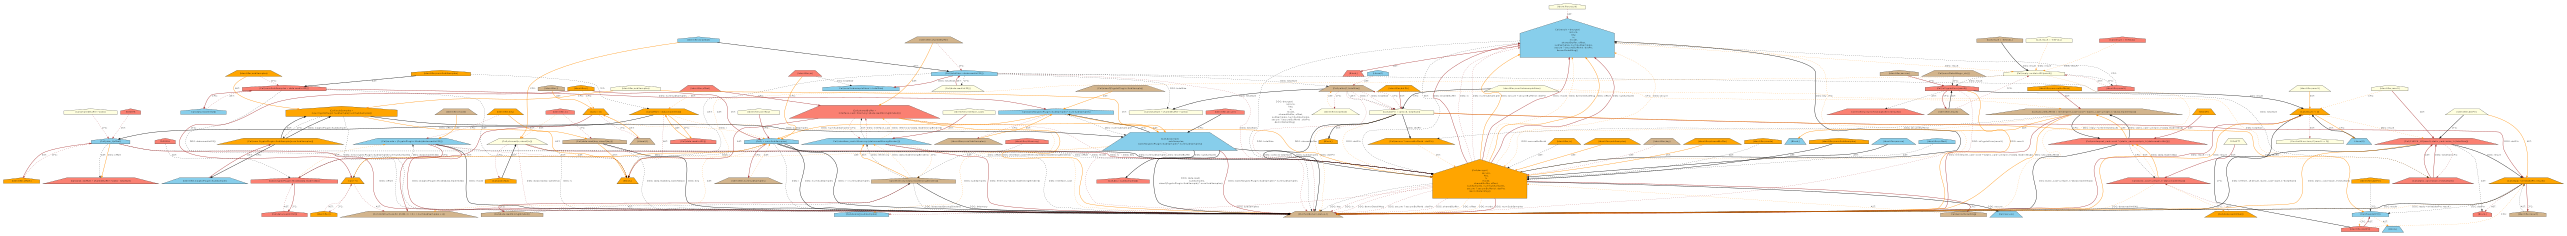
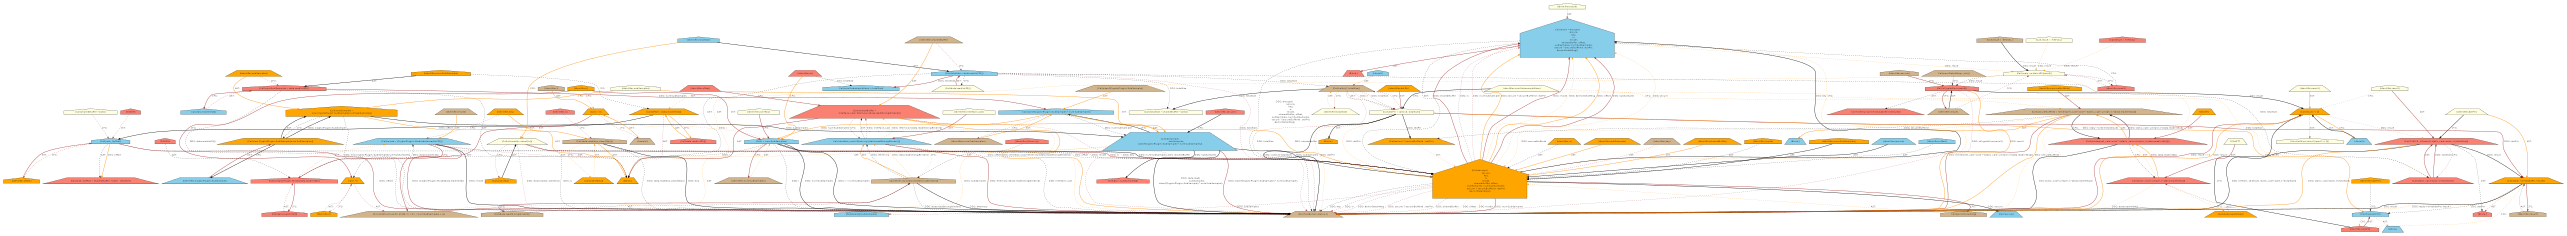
(638, 155) -> none
none -> (594, 181)
